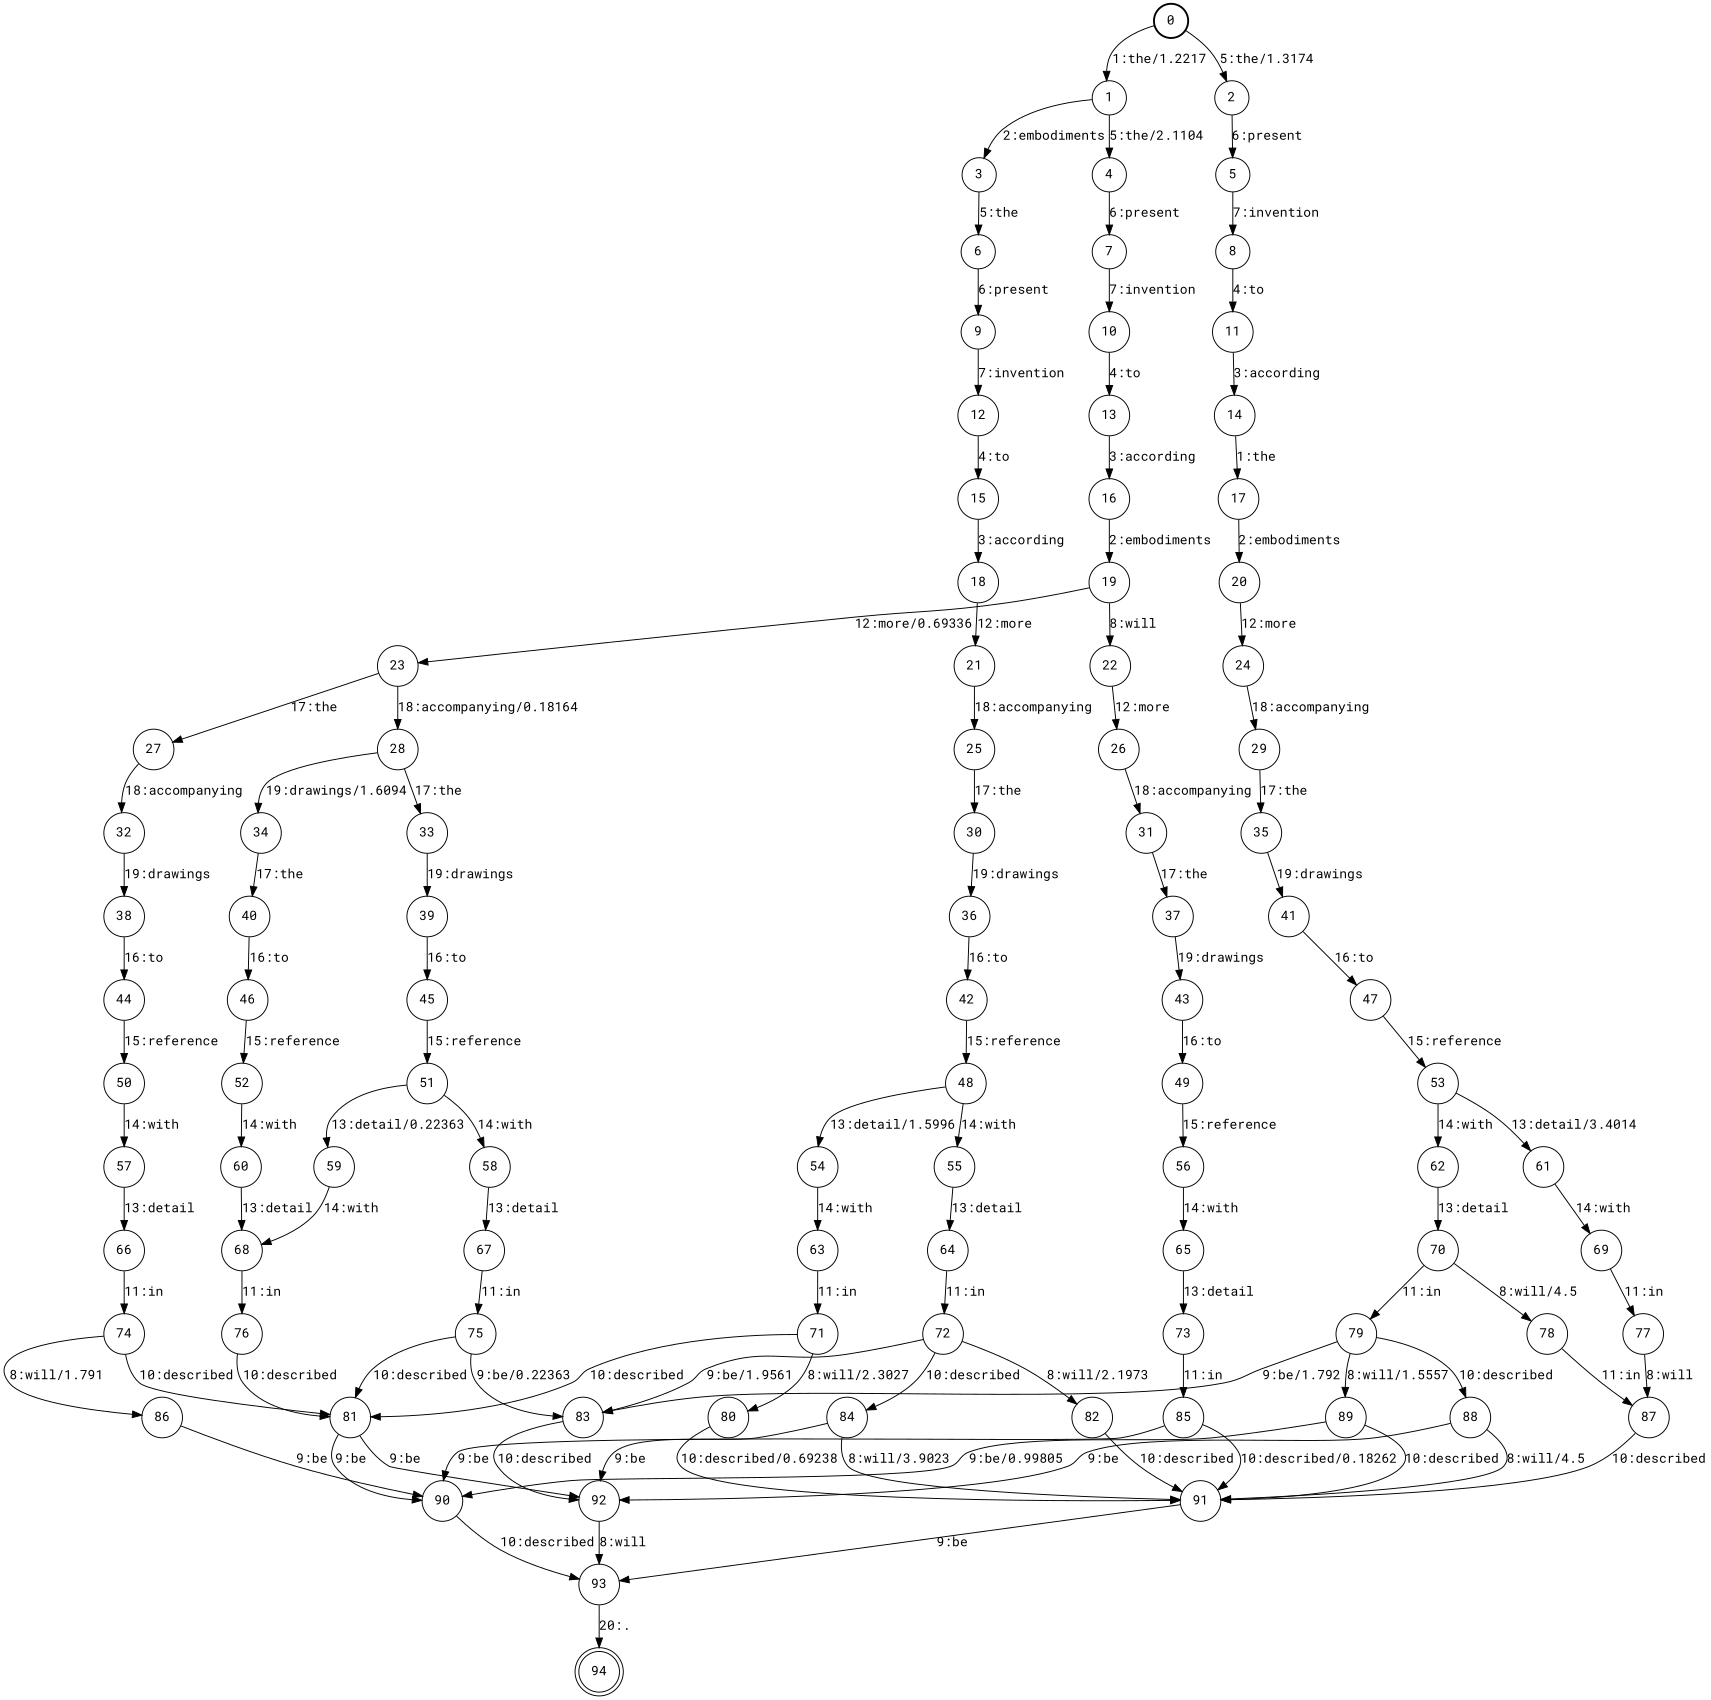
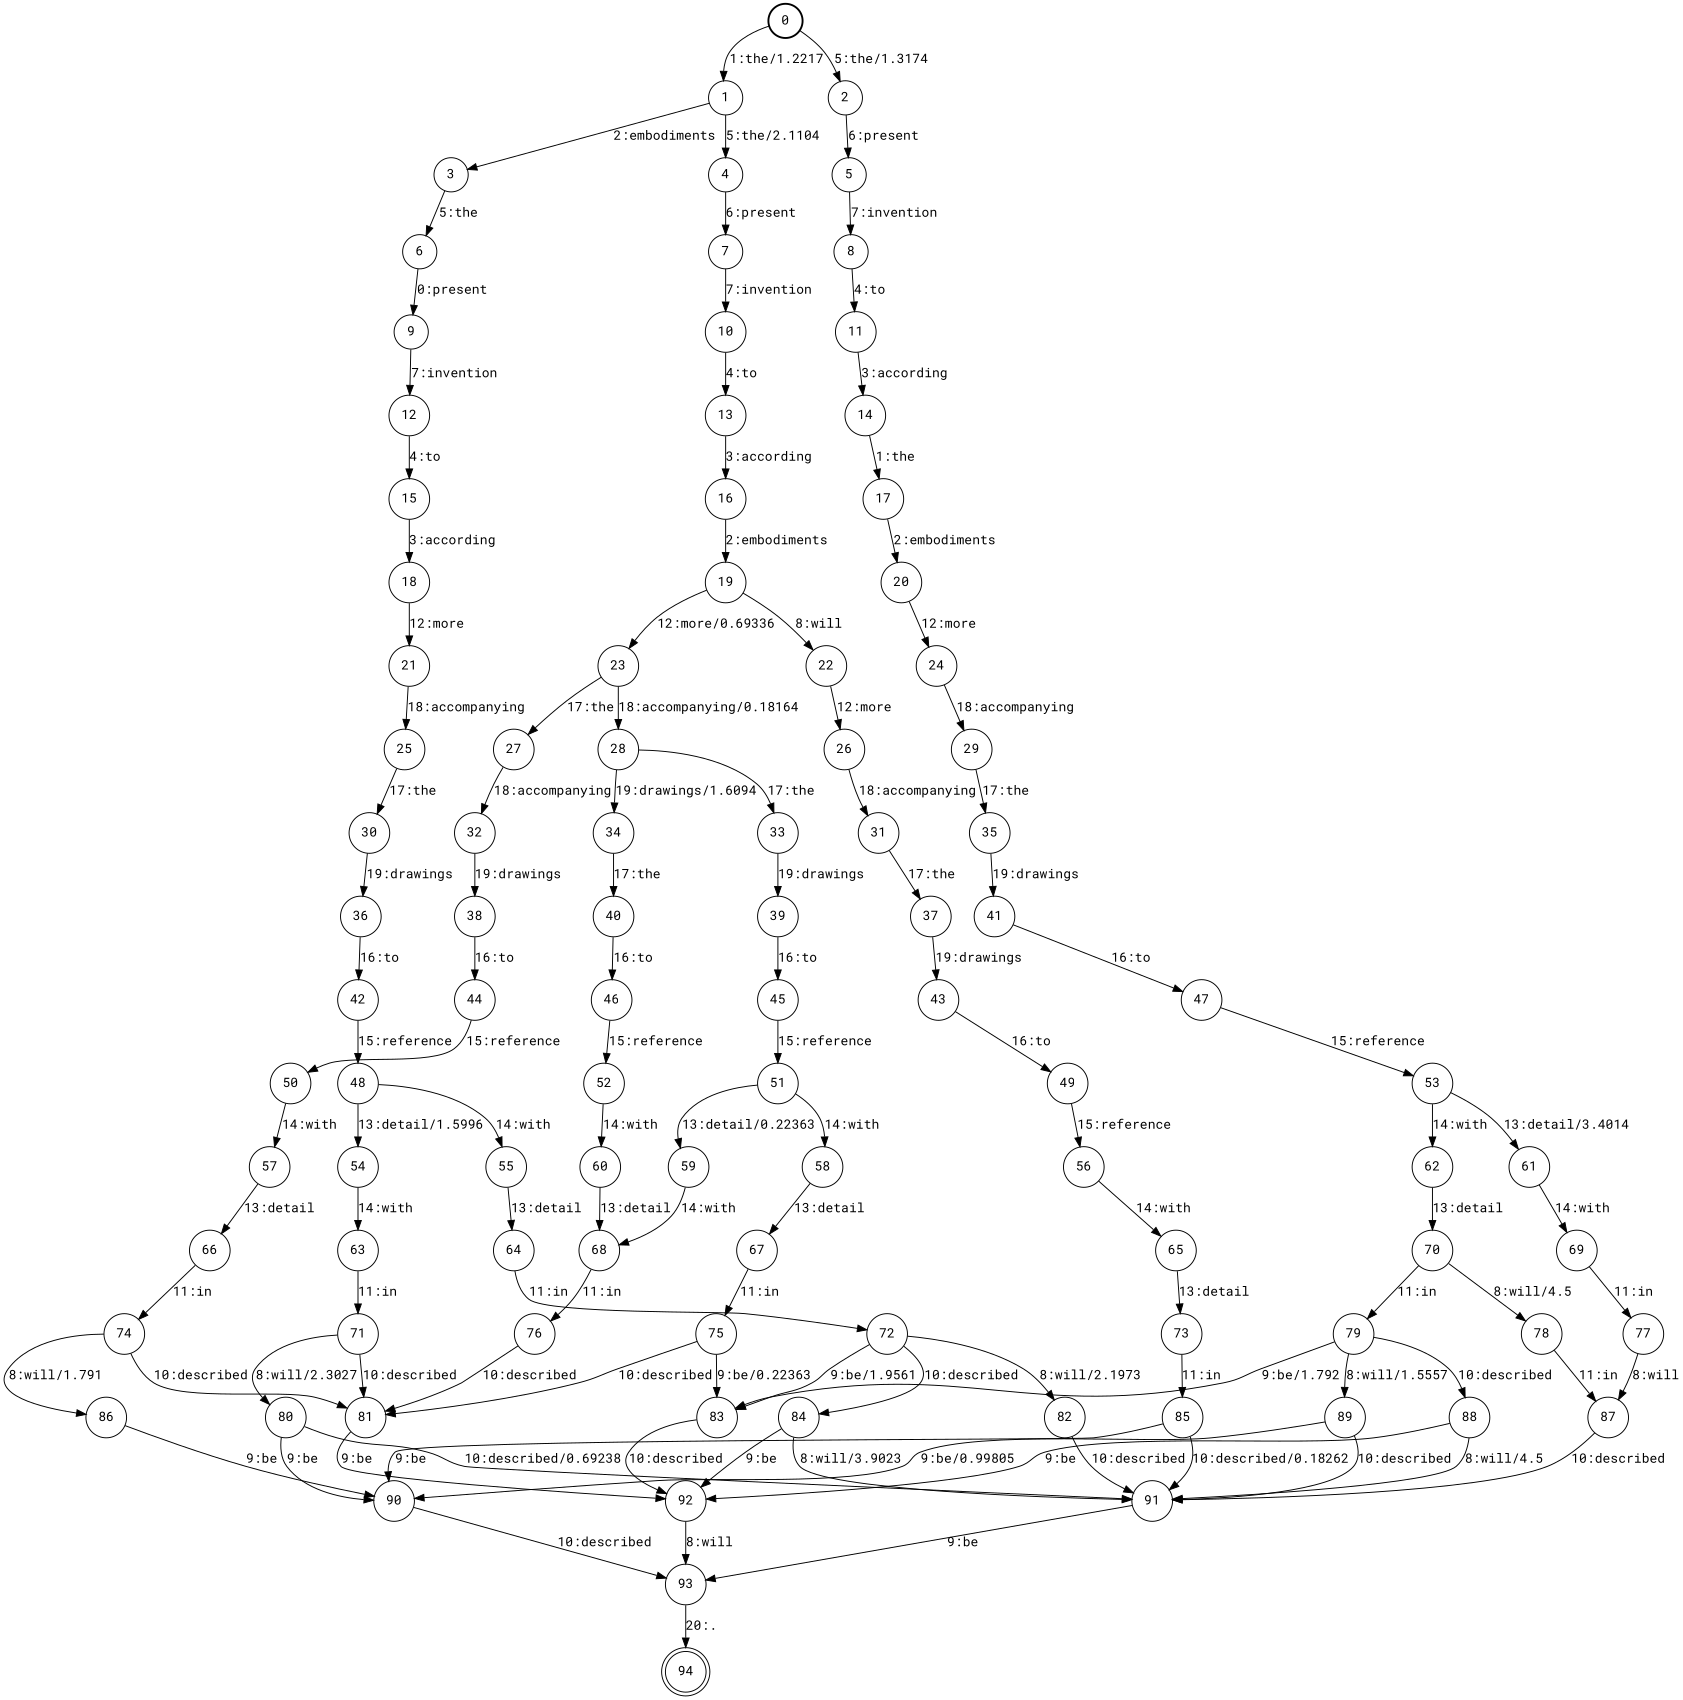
(1014, 290) -> (453, 290)
(371, 1491) -> (292, 1472)
